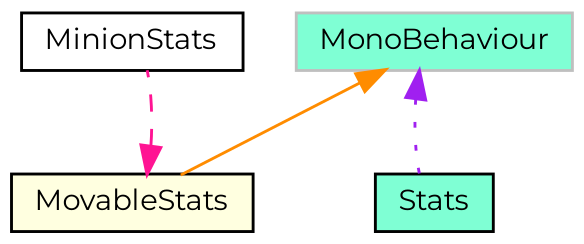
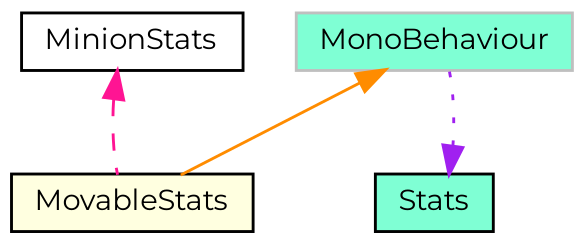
(151, 108) -> (113, 137)
(415, 137) -> (453, 108)
